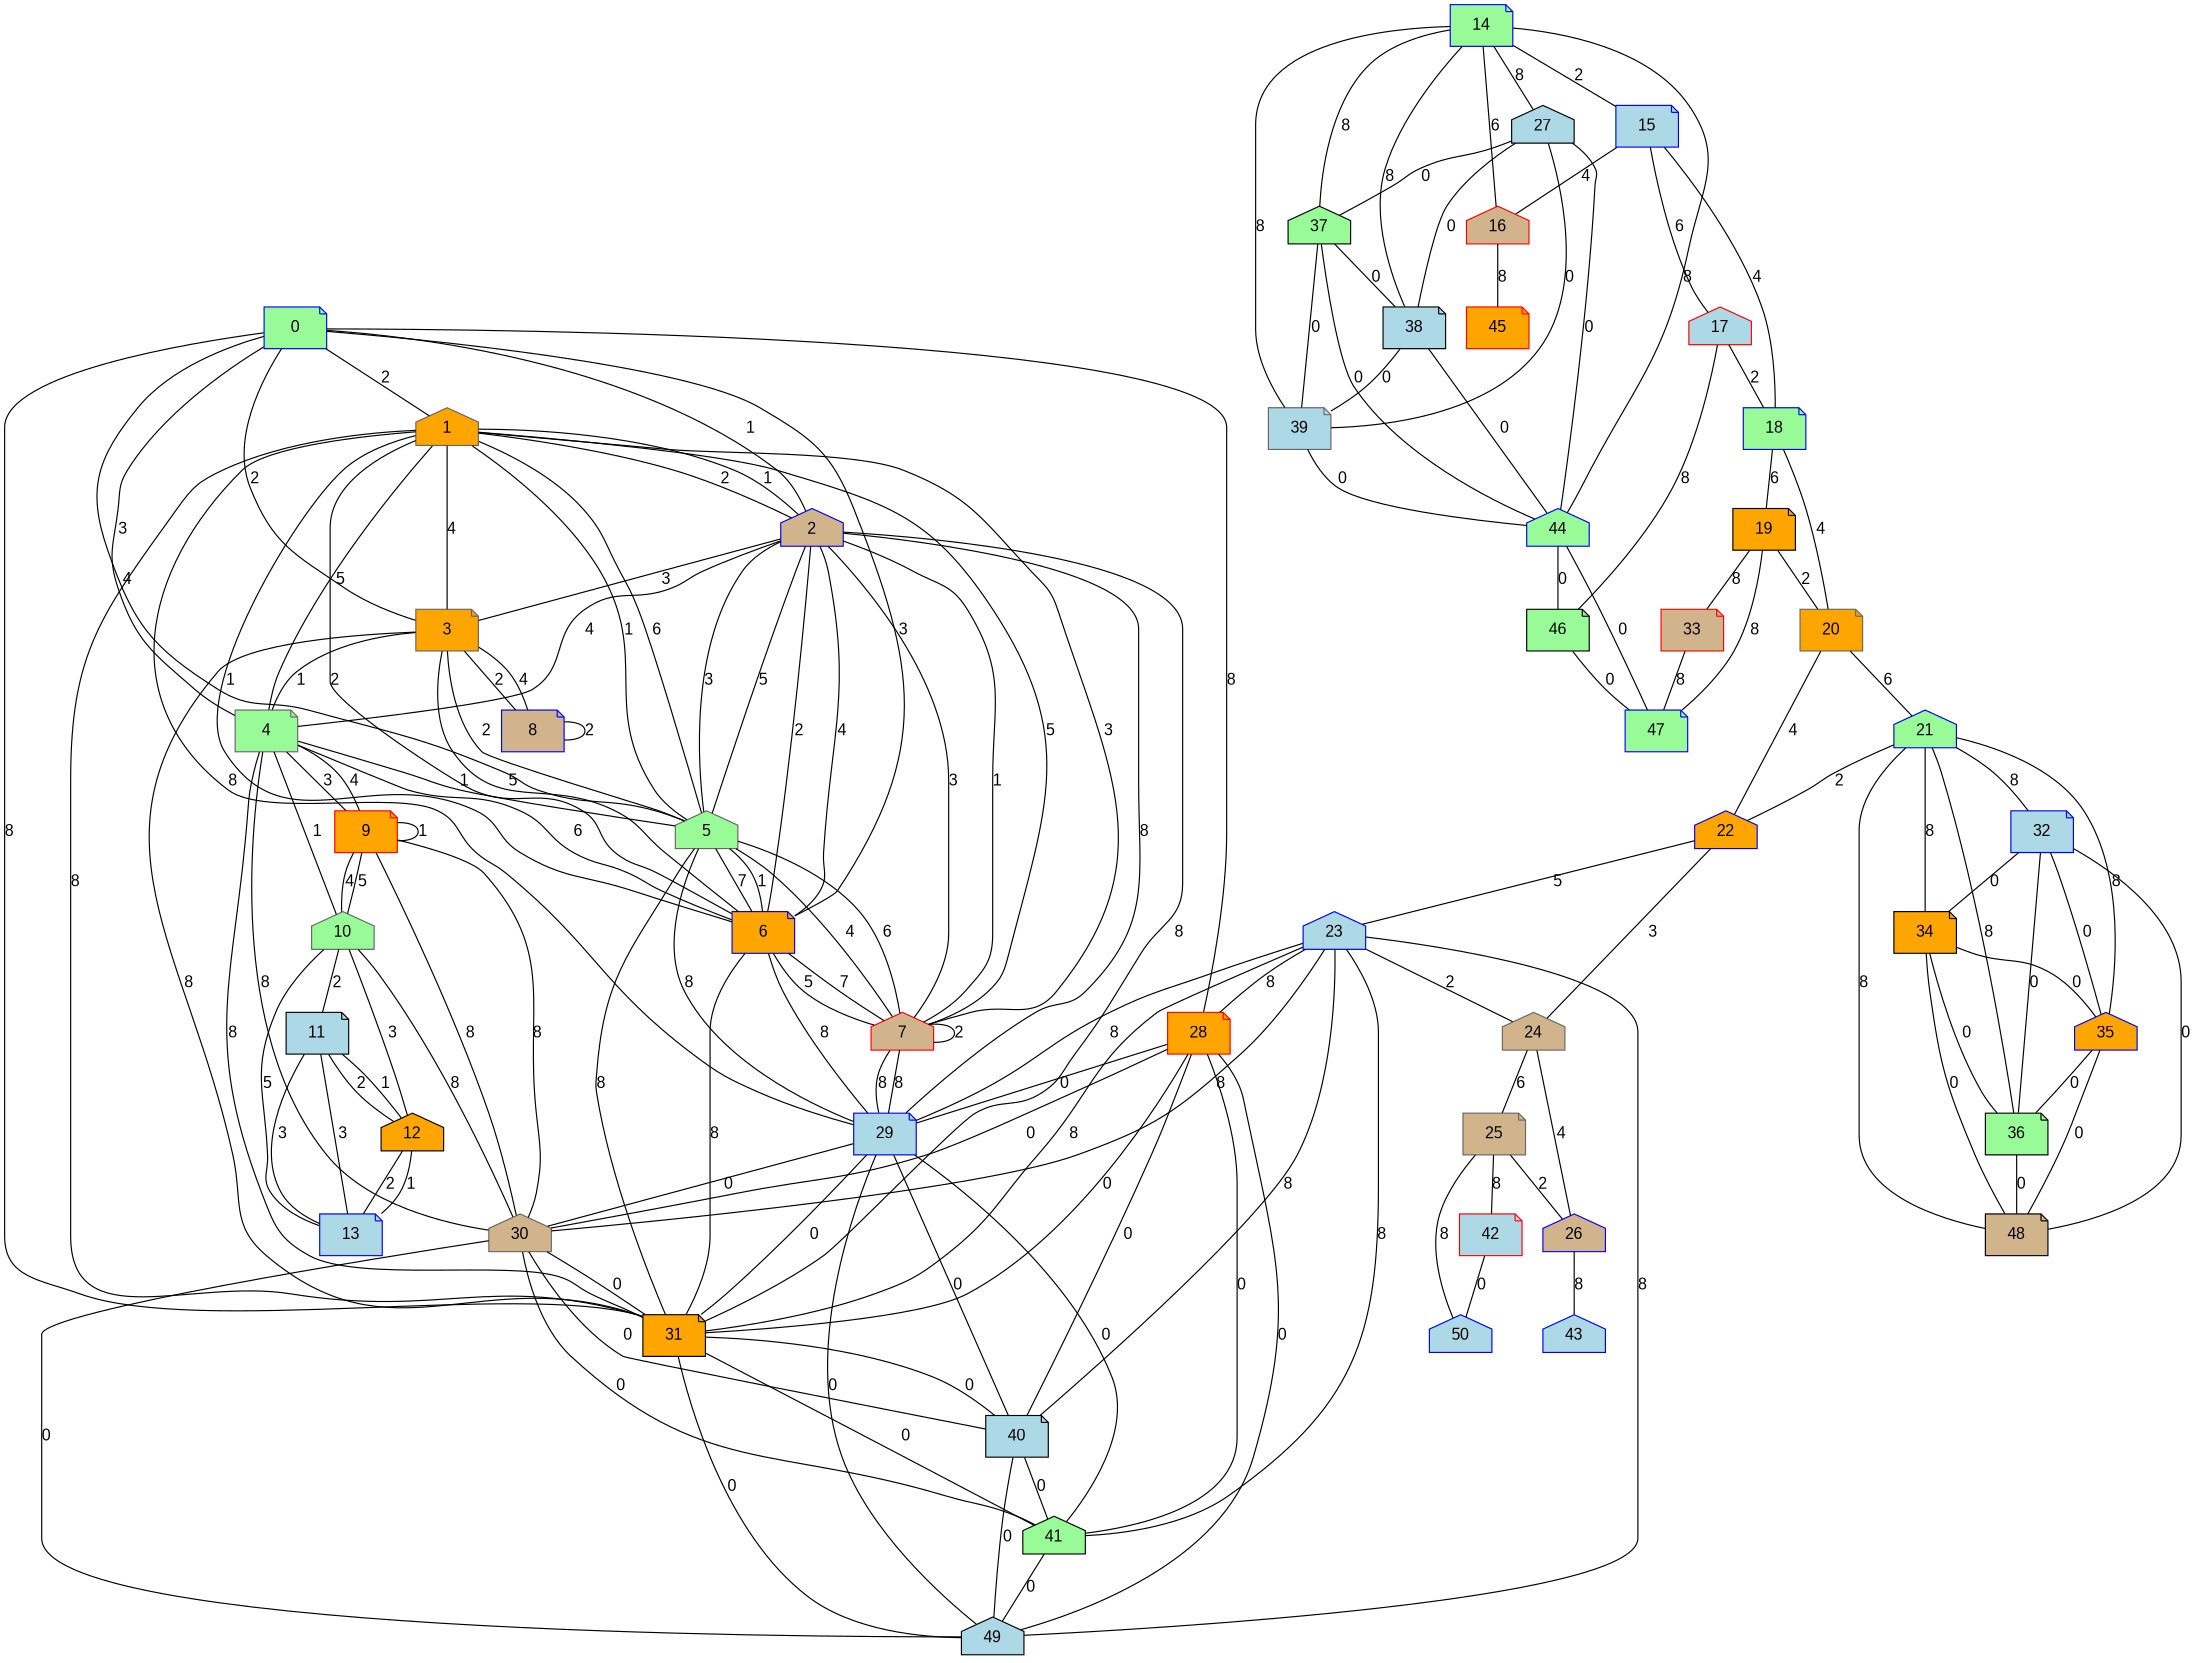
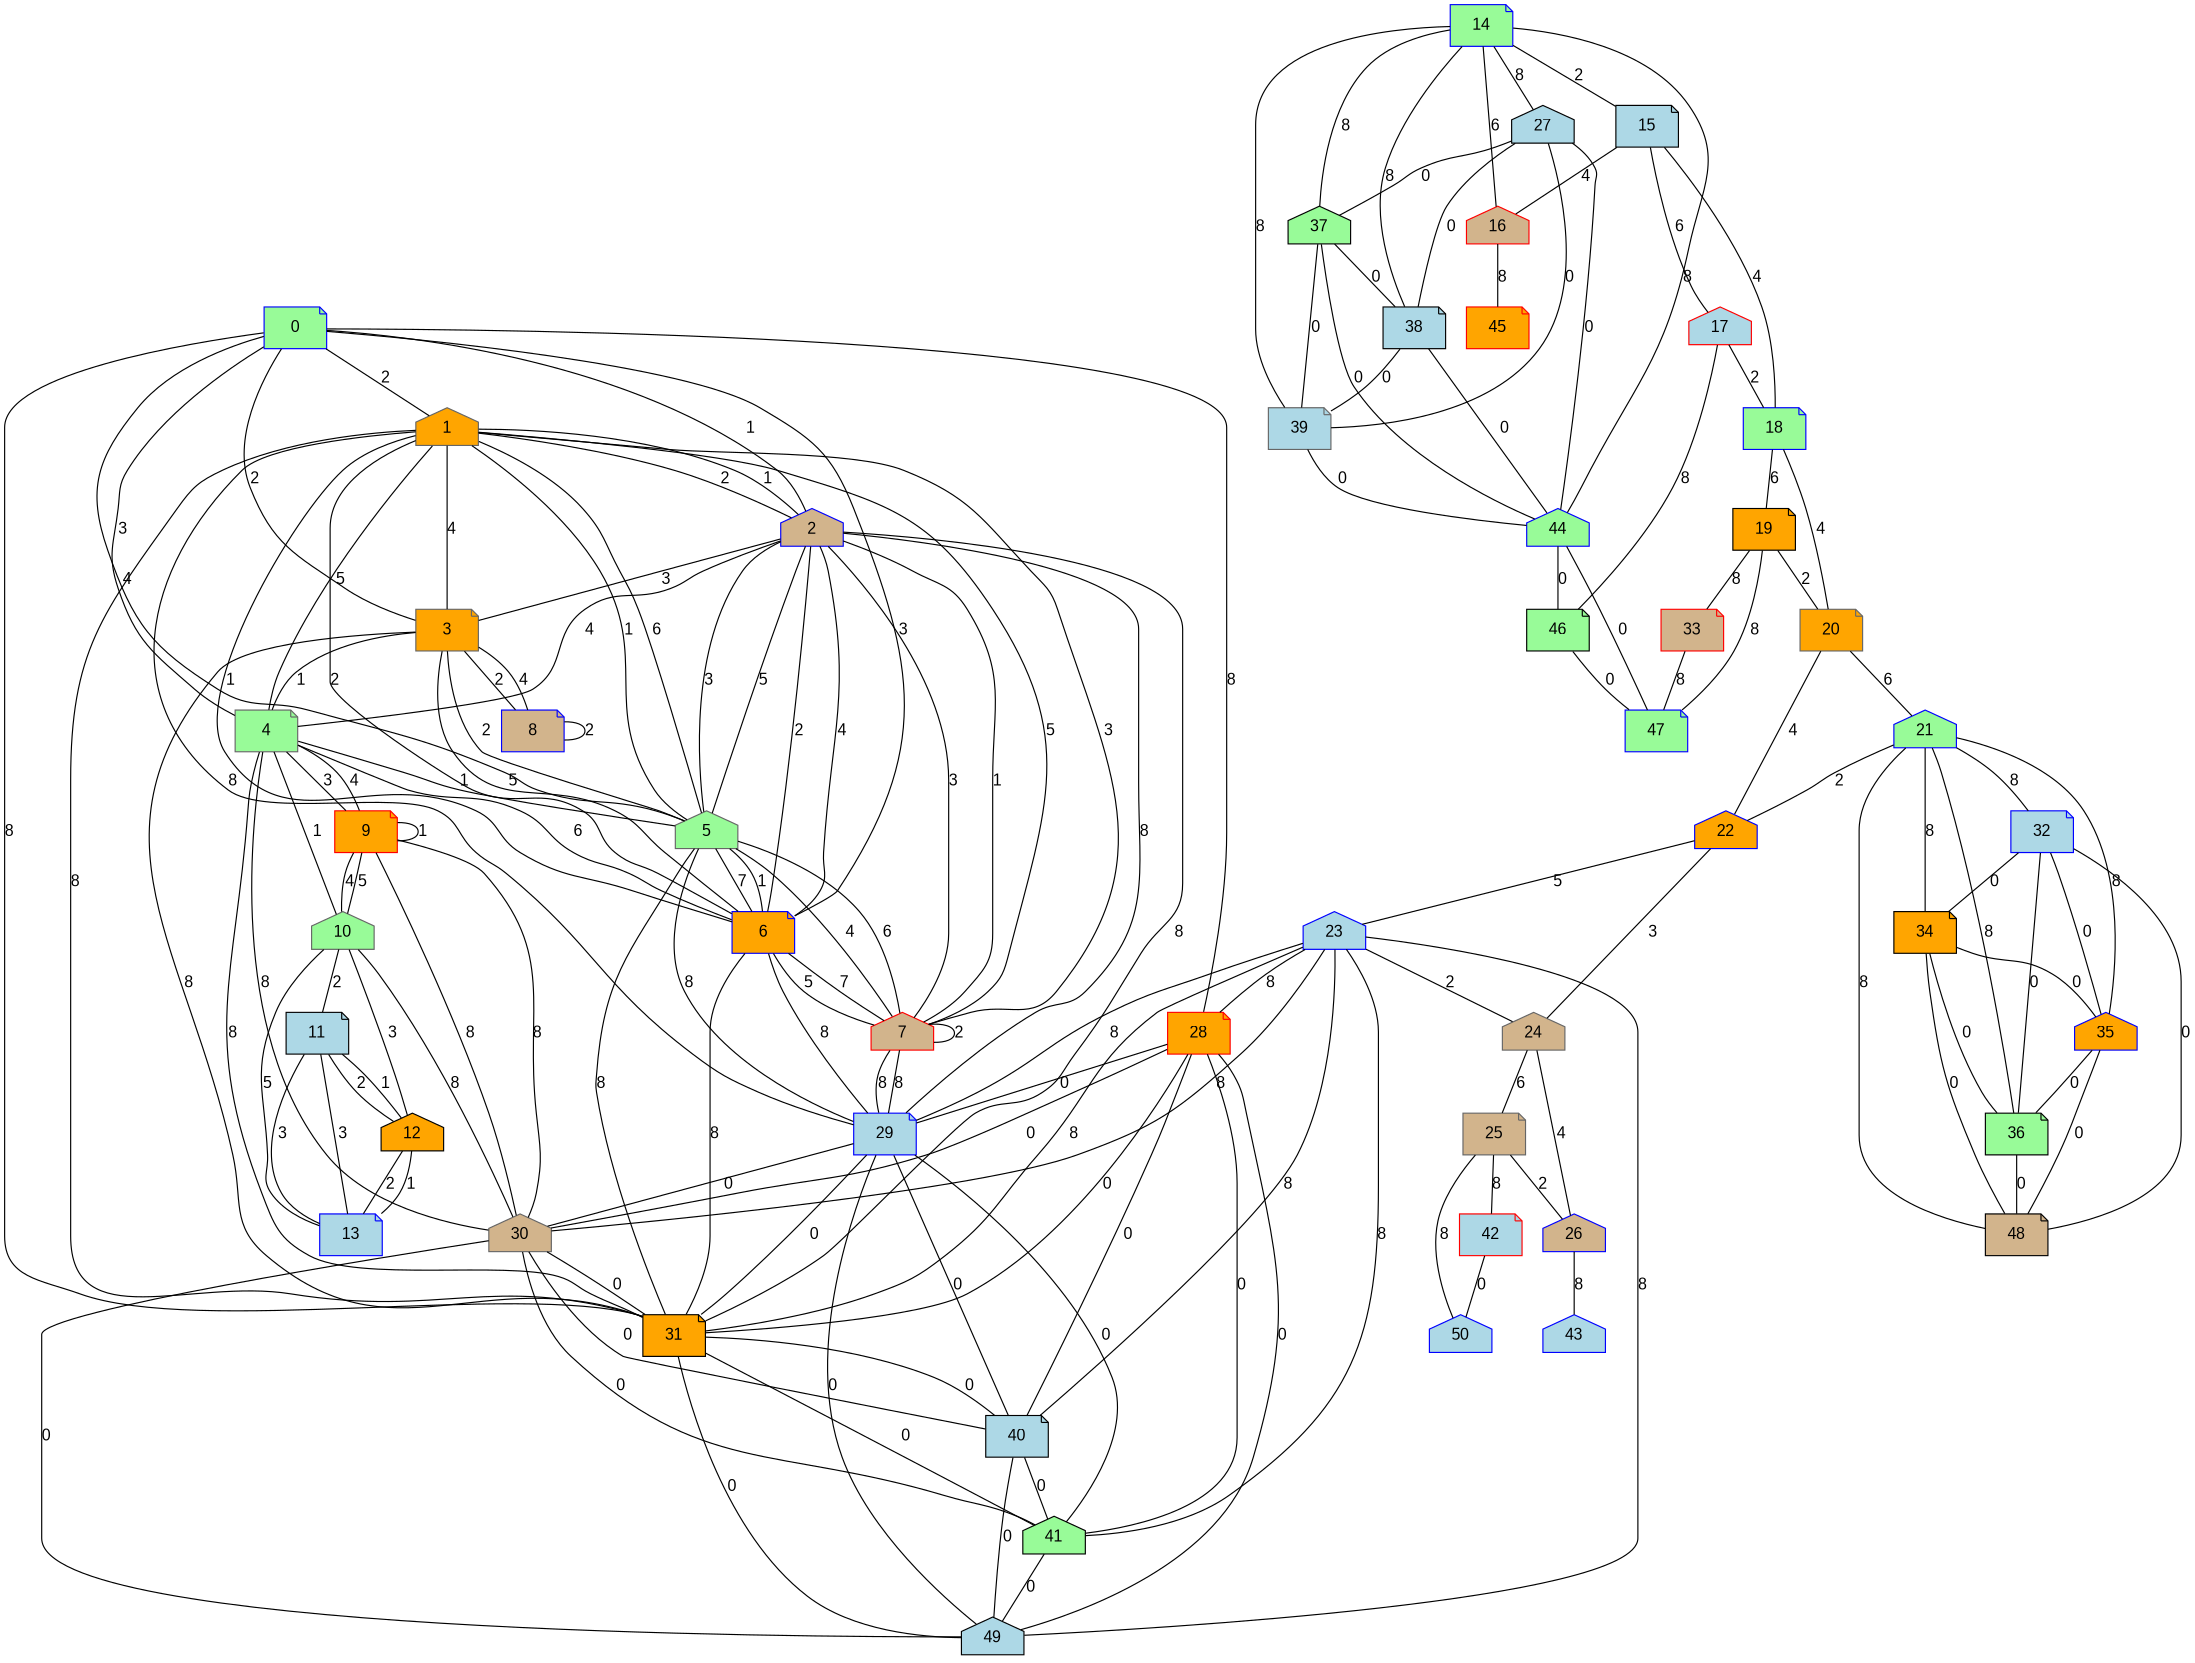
(1647, 126) -> (1647, 126)
